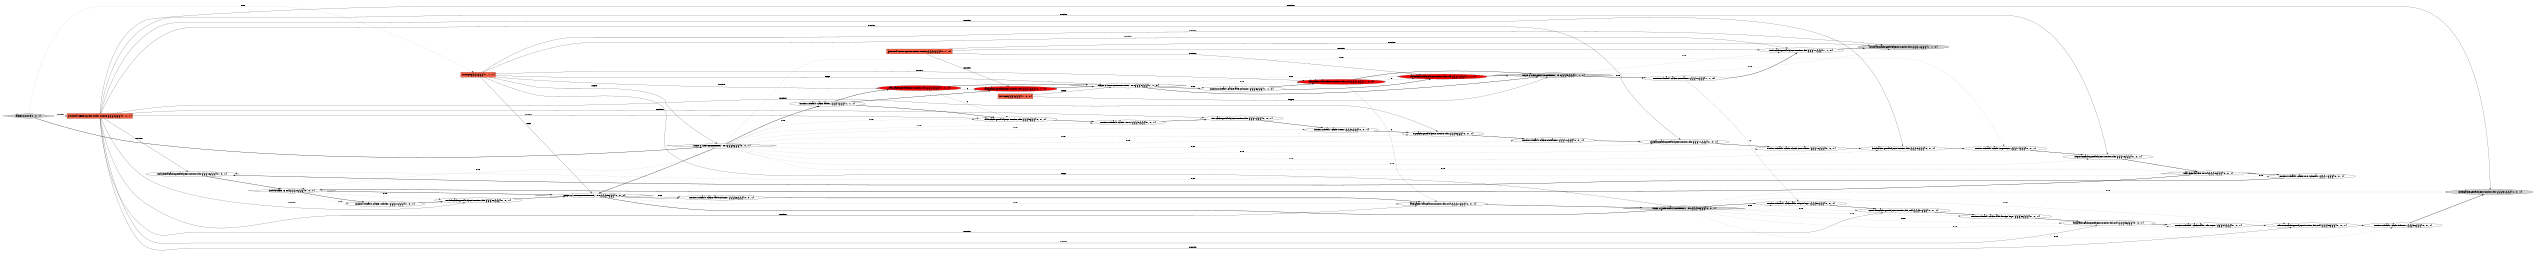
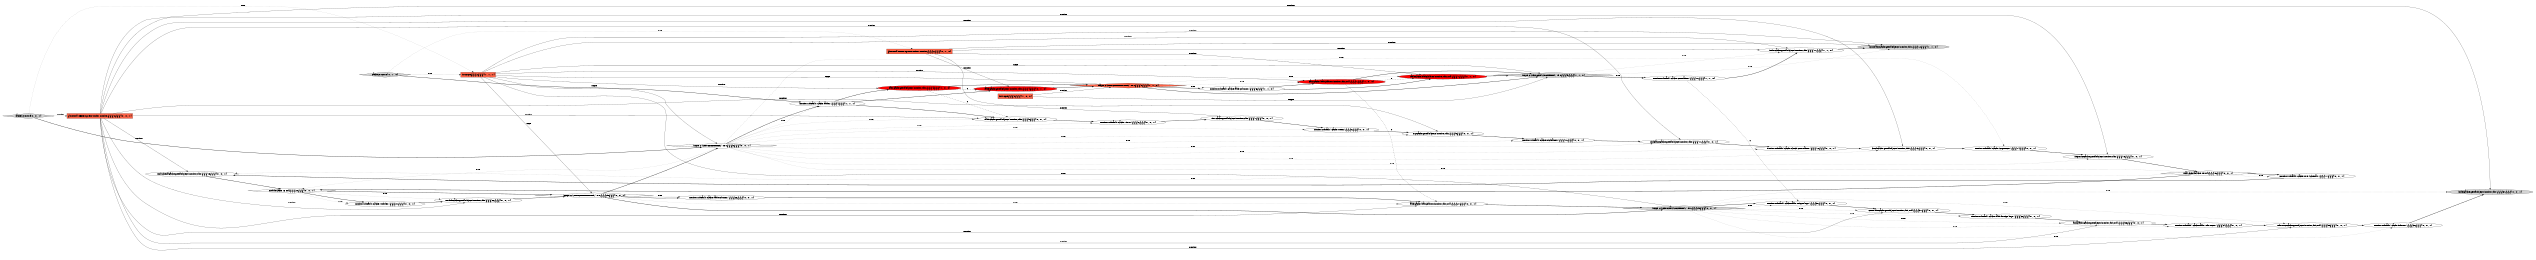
none -> (1017, 66)
none -> (385, 75)
(1128, 86) -> (1128, 86)
(1063, 91) -> (1063, 91)
(639, 111) -> (1063, 109)
(658, 171) -> (660, 173)
(1063, 173) -> (1063, 173)
